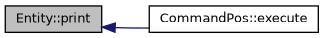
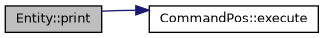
(132, 28) -> (119, 11)
